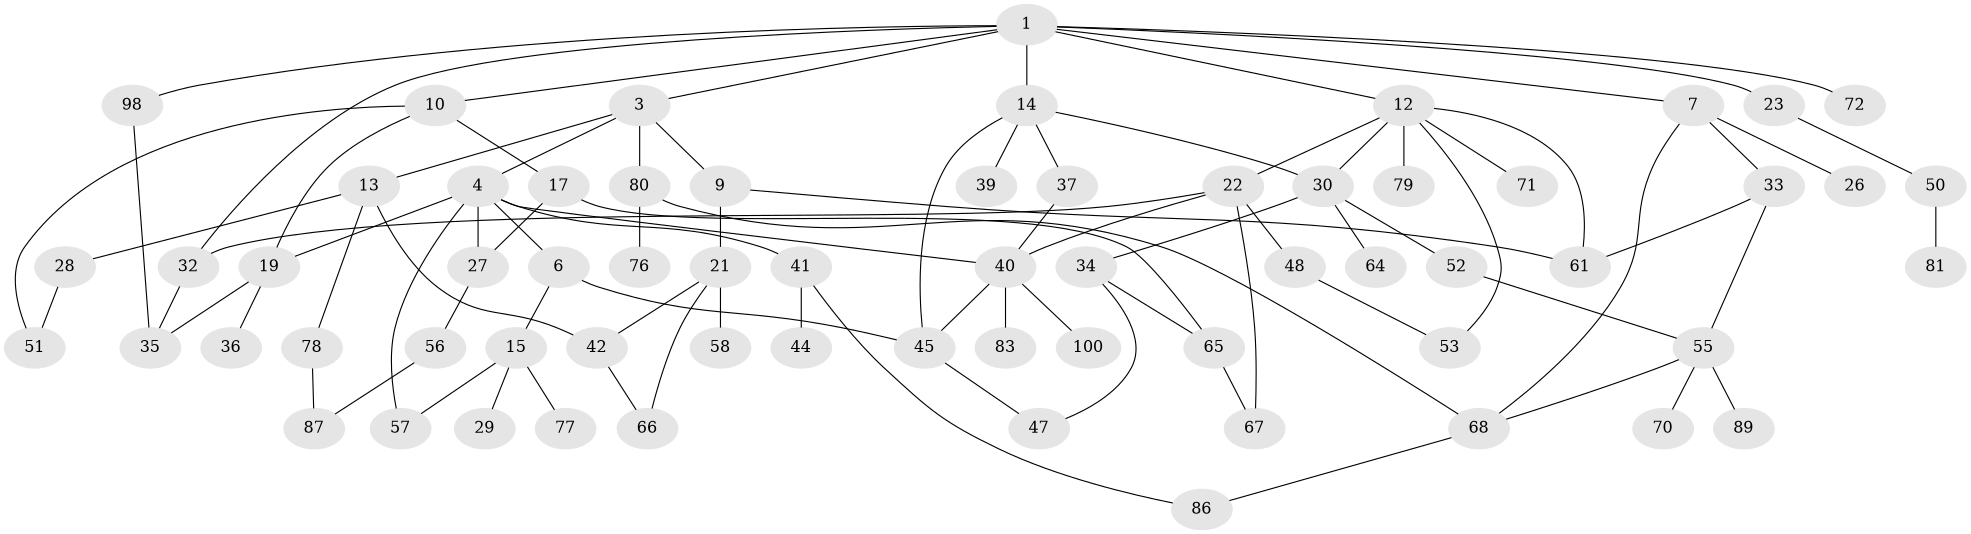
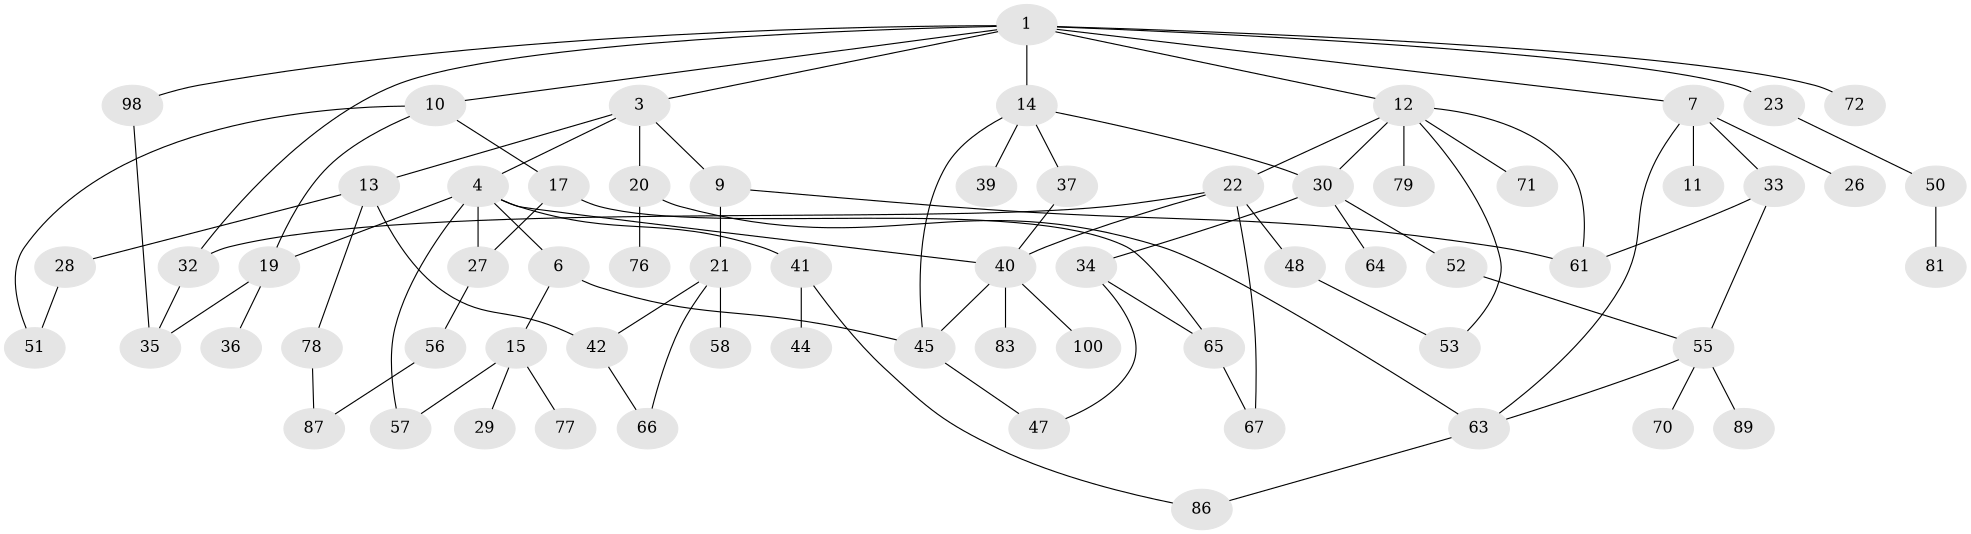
(640, 186) -> (640, 186)
none -> (1693, 186)
(1479, 429) -> (1479, 429)
